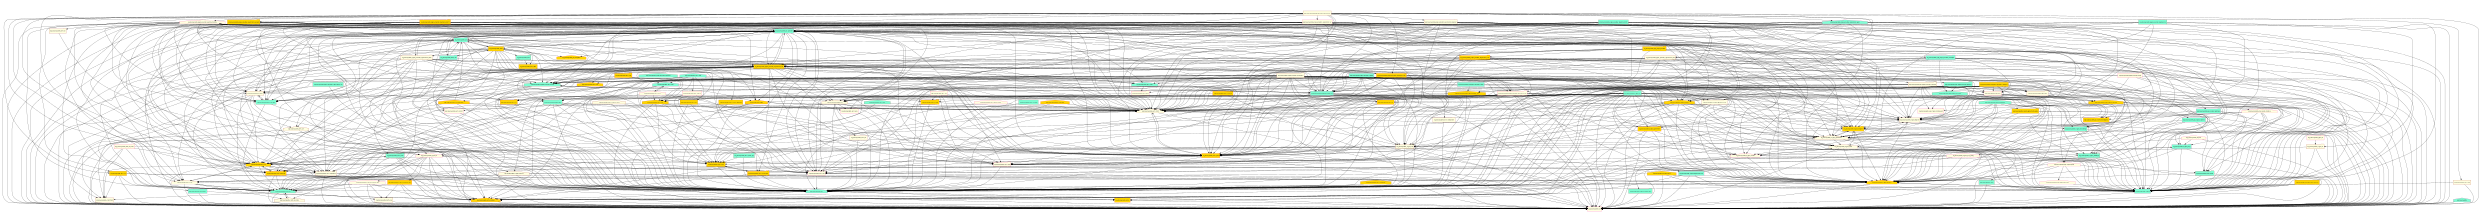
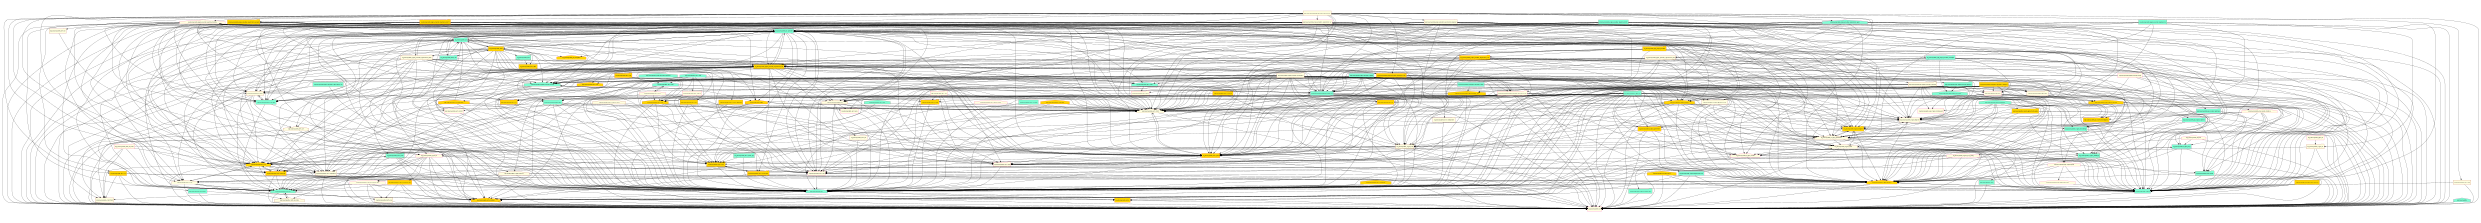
(442, 176) -> (439, 177)
